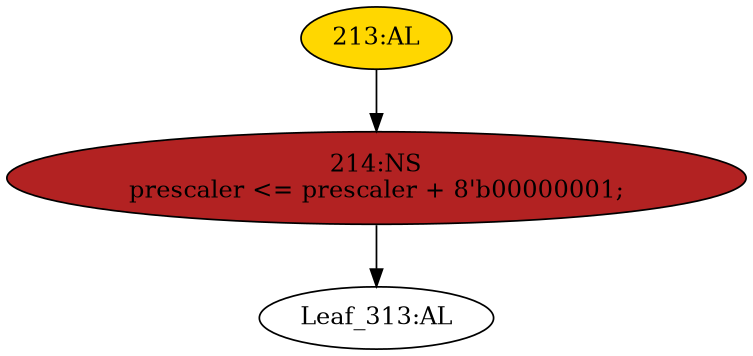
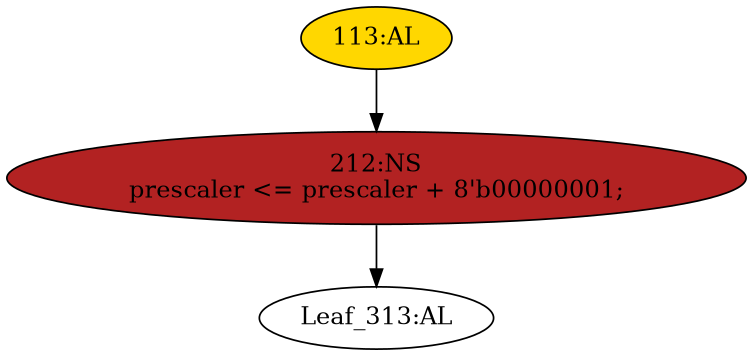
(376, 38) -> (376, 38)
(376, 178) -> (376, 178)
